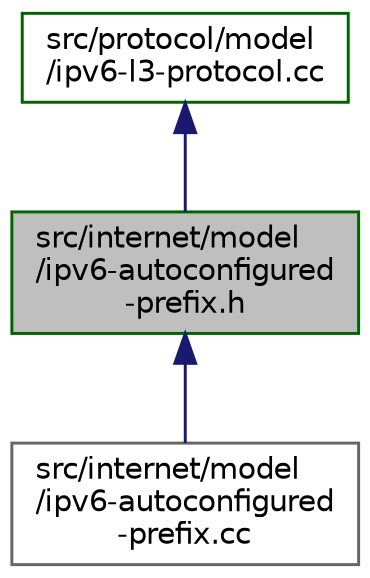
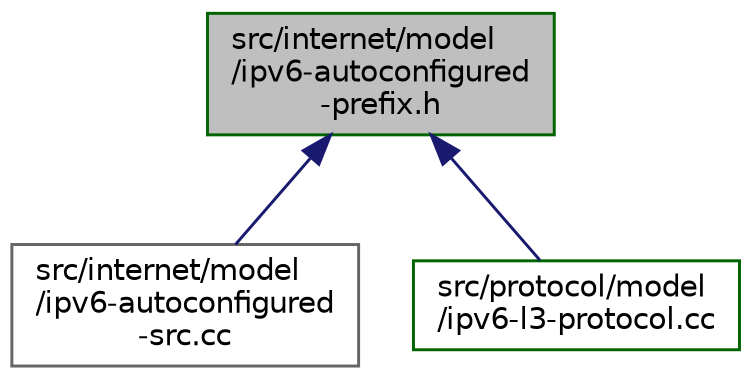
(185, 173) -> (496, 209)
(185, 504) -> (185, 305)
